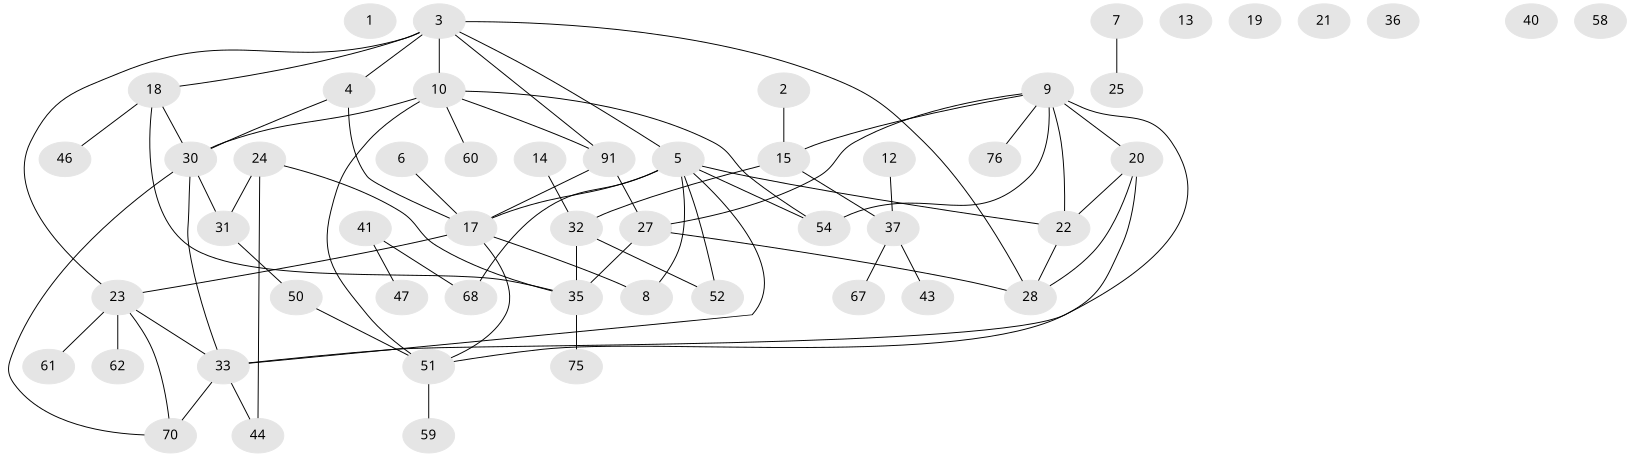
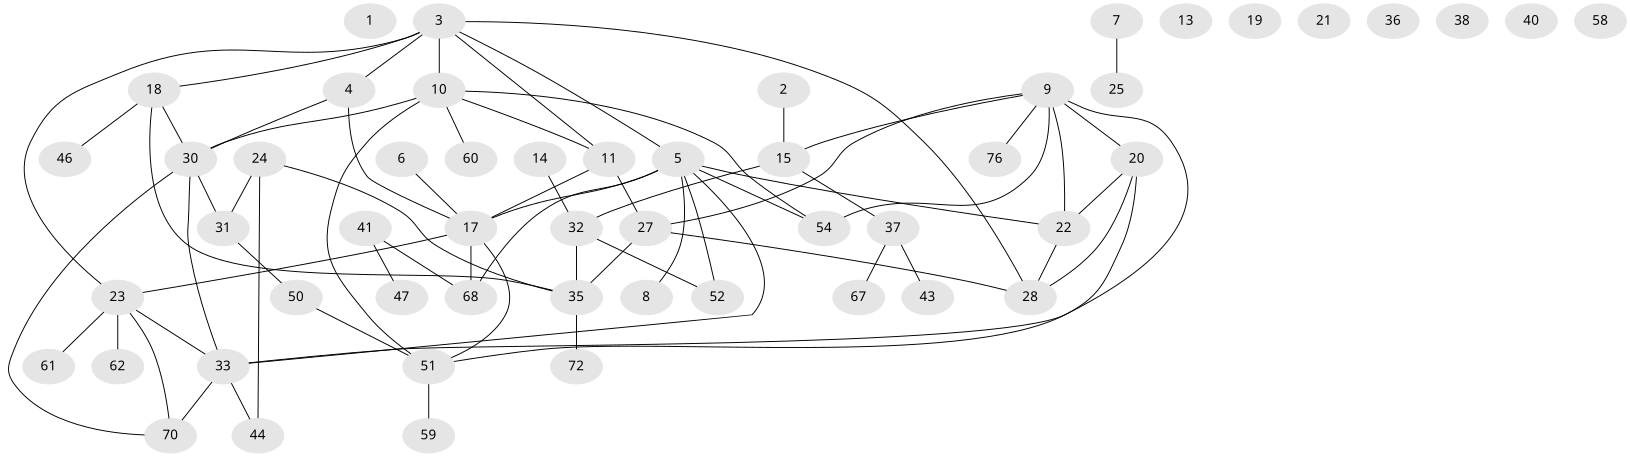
none -> (1462, 21)
(609, 159) -> (609, 159)
(889, 159) -> none
(560, 261) -> (471, 257)
(577, 367) -> (577, 367)
